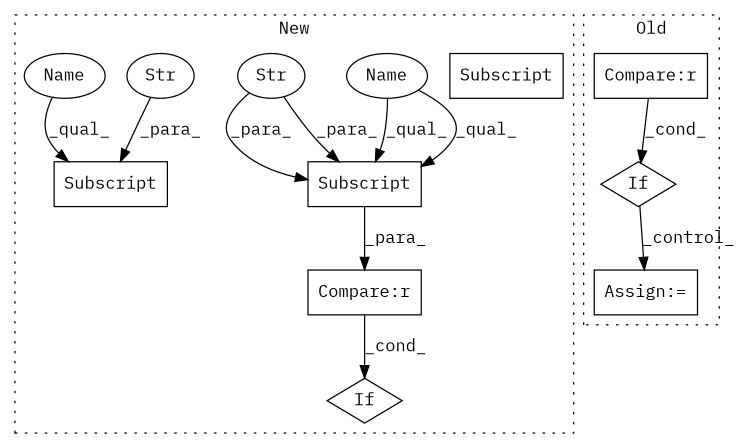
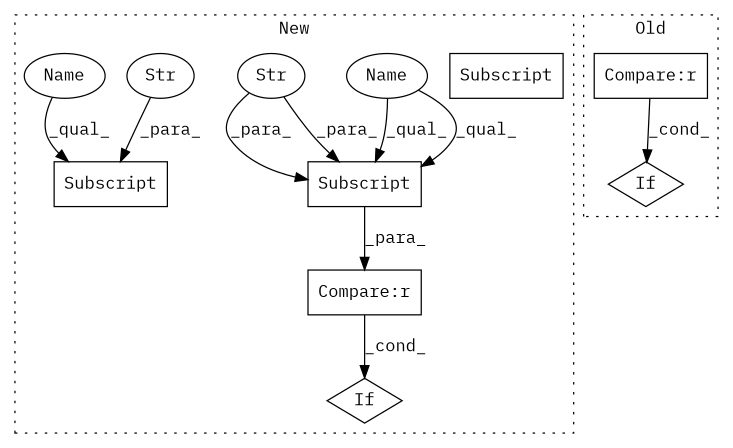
(646, 292) -> none
